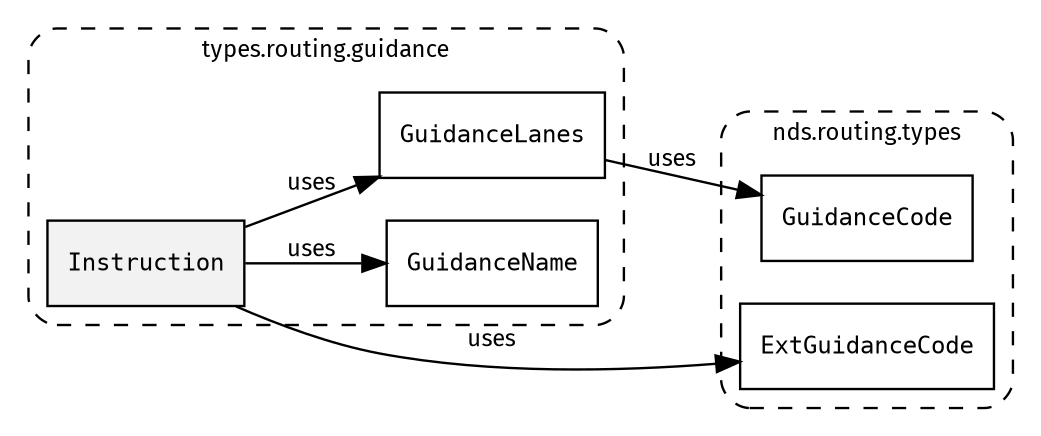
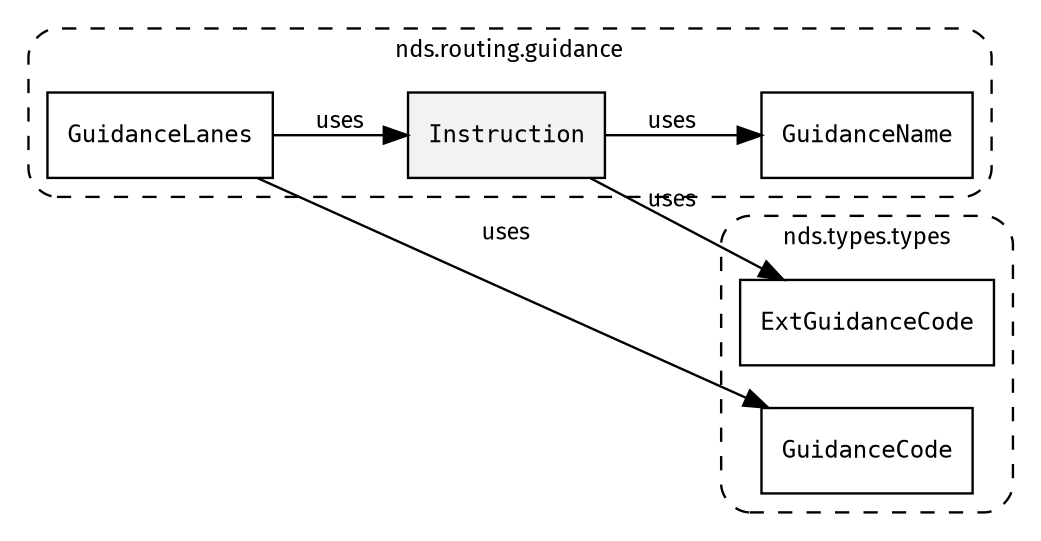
(326, 51) -> (510, 51)
(867, 134) -> (867, 238)
(301, 206) -> (328, 135)
